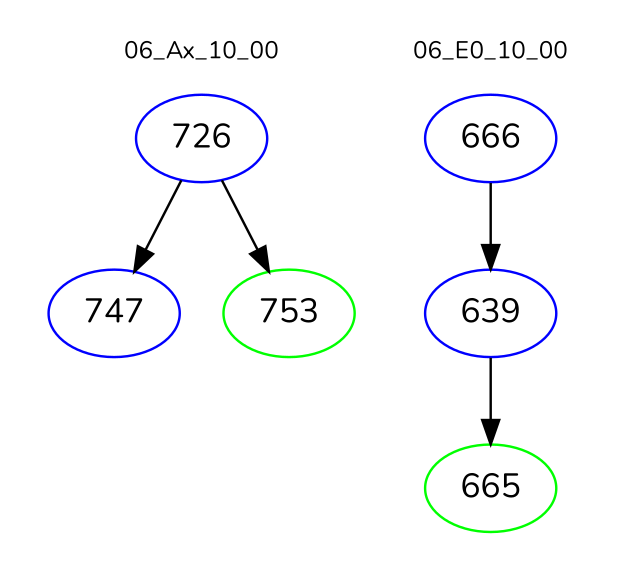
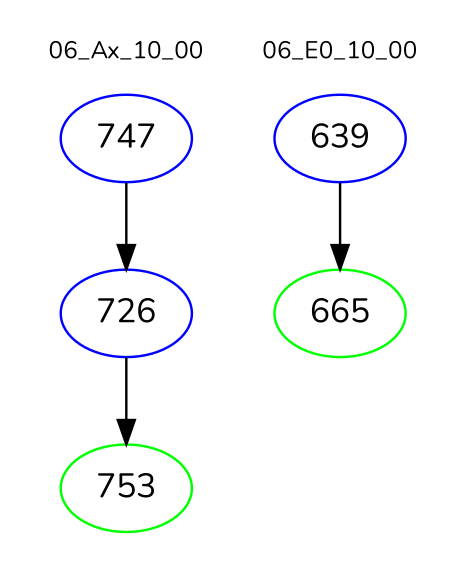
(491, 138) -> none
(163, 215) -> (126, 214)
